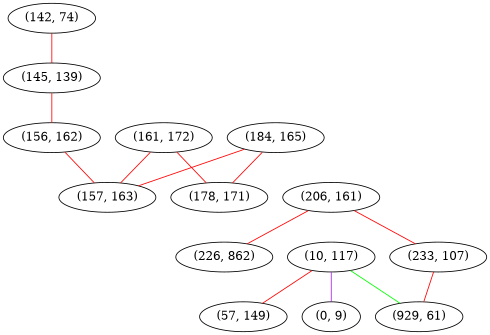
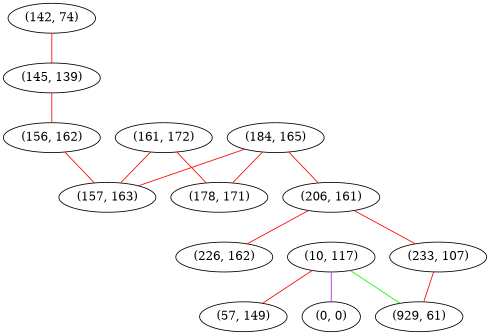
none -> (304, 168)
(224, 257) -> (224, 257)
(331, 317) -> (331, 317)
